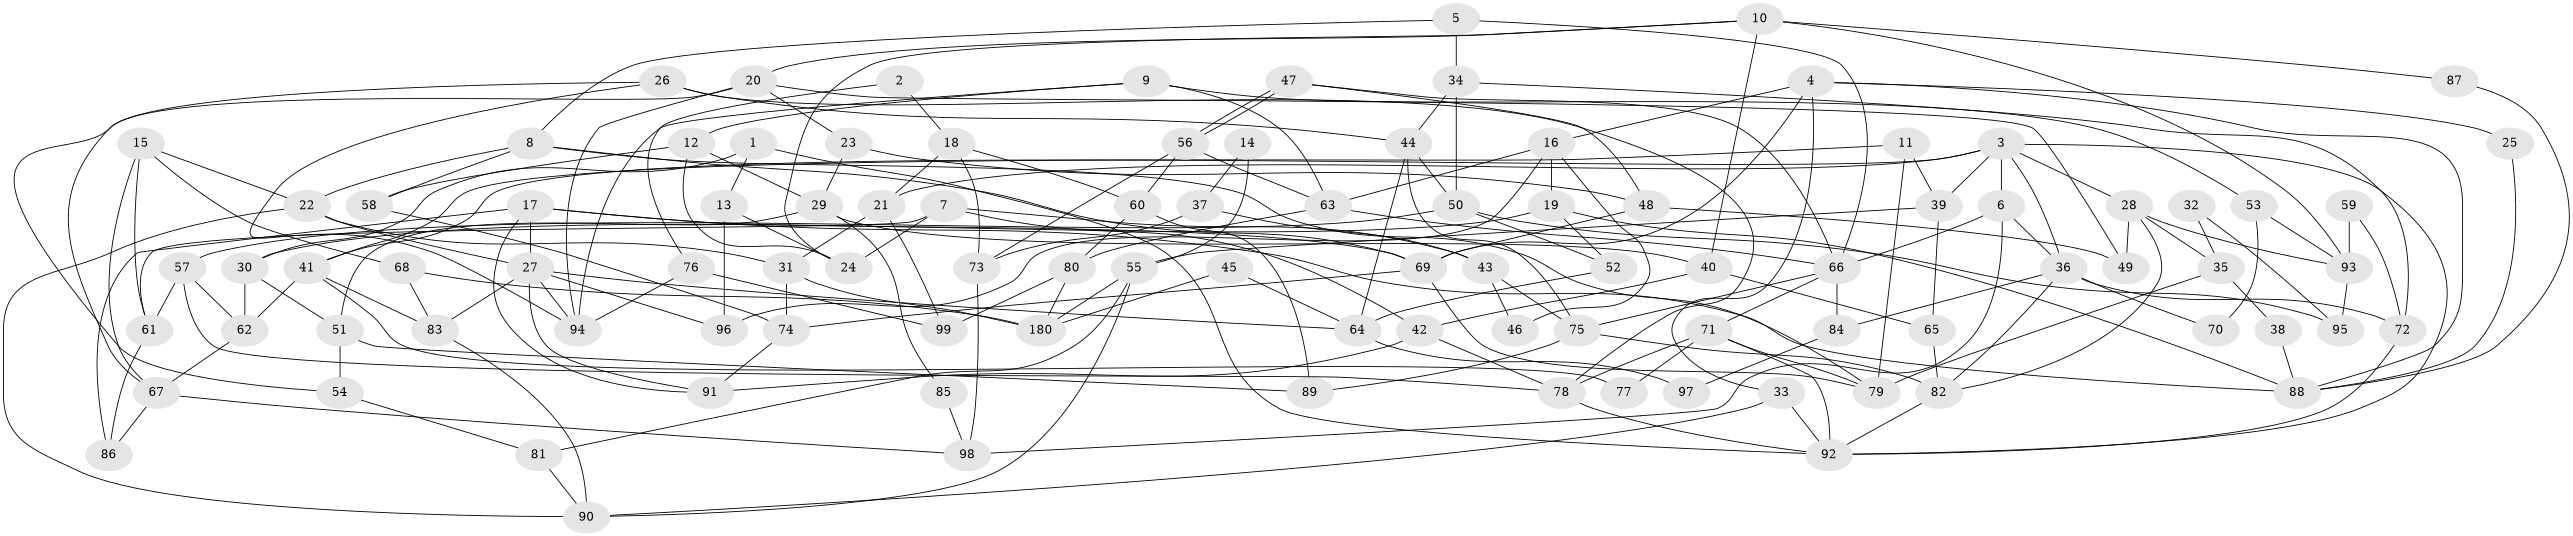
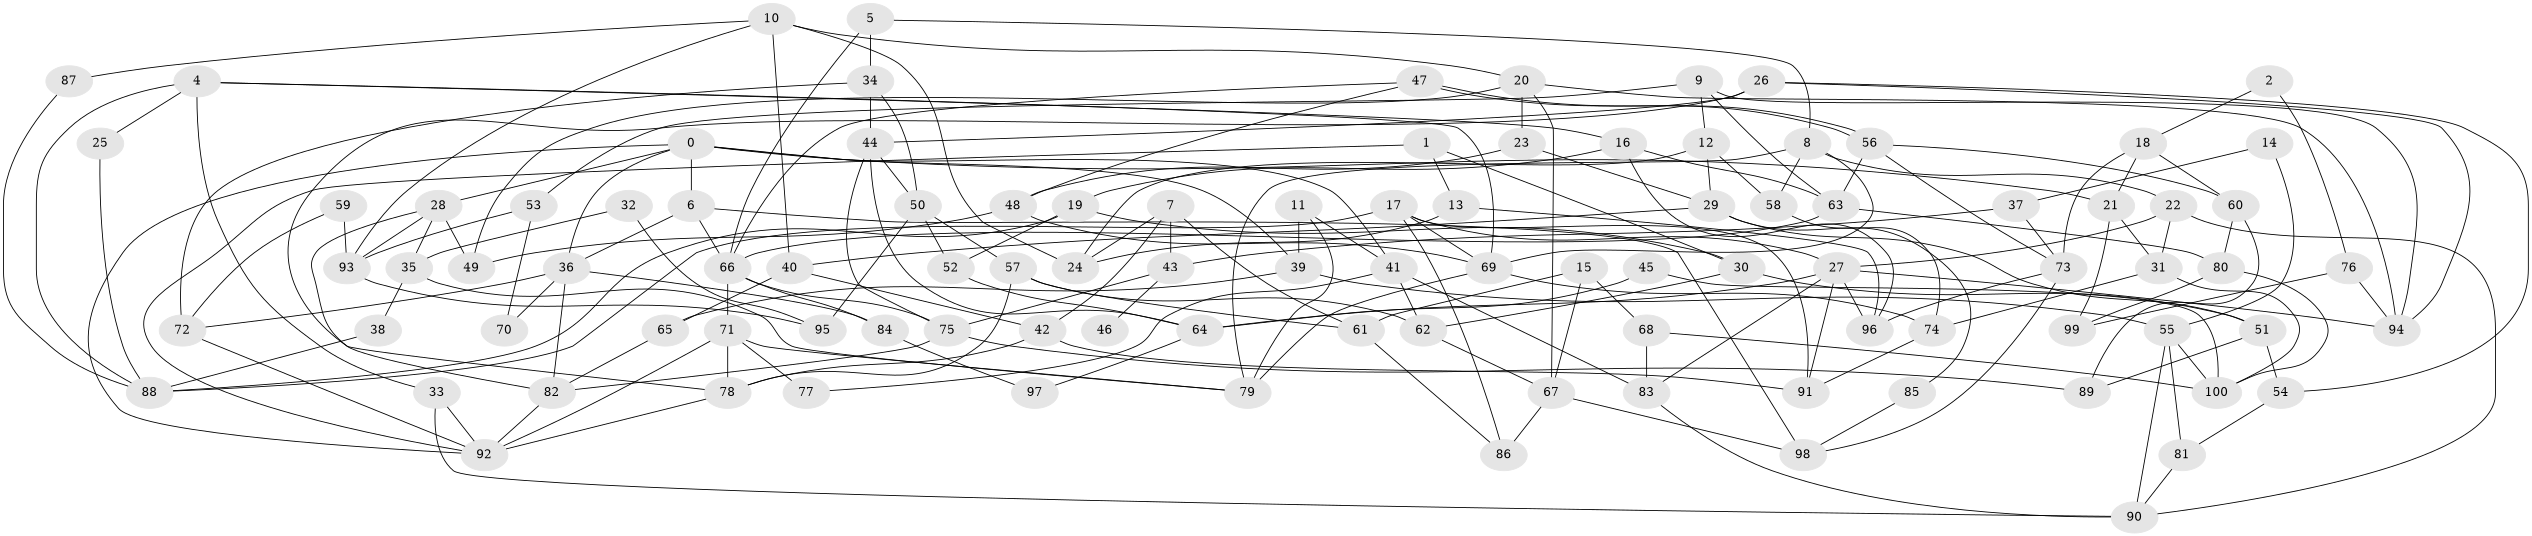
(2001, 144) -> (691, 144)
(224, 175) -> none
(1649, 266) -> none
none -> (1930, 305)
(1041, 331) -> (2217, 393)
